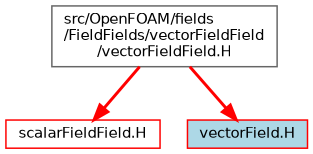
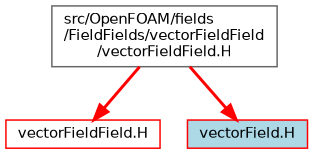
(83, 134) -> (83, 134)
